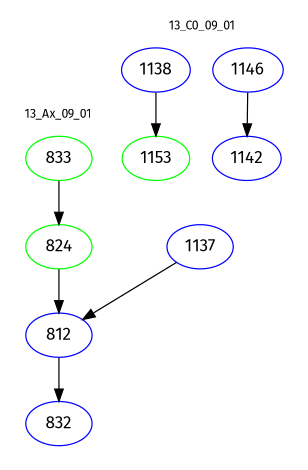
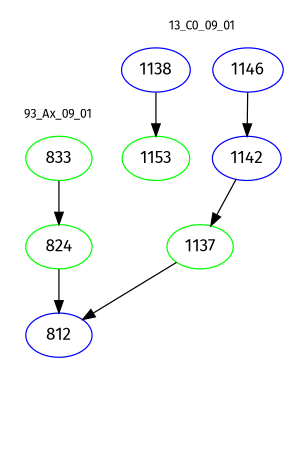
(58, 115) -> (58, 115)
none -> (226, 197)
(200, 247) -> (200, 247)
(59, 424) -> none
